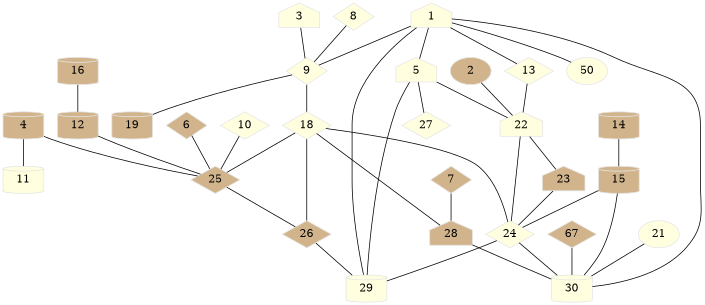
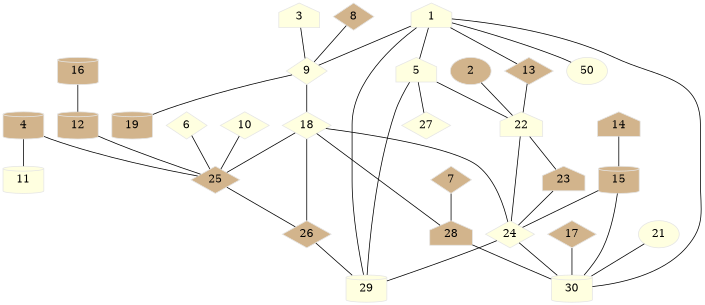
(354, 17) -> (354, 17)
(529, 71) -> (529, 71)
(187, 125) -> (187, 125)
(619, 125) -> (619, 125)
(572, 234) -> (572, 234)
